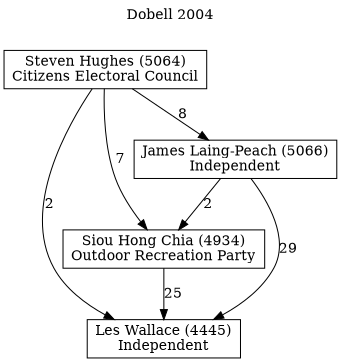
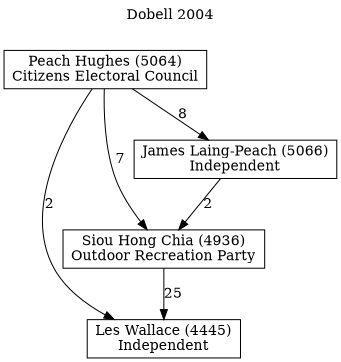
(105, 70) -> (105, 70)
(164, 249) -> (164, 249)
(278, 255) -> none
